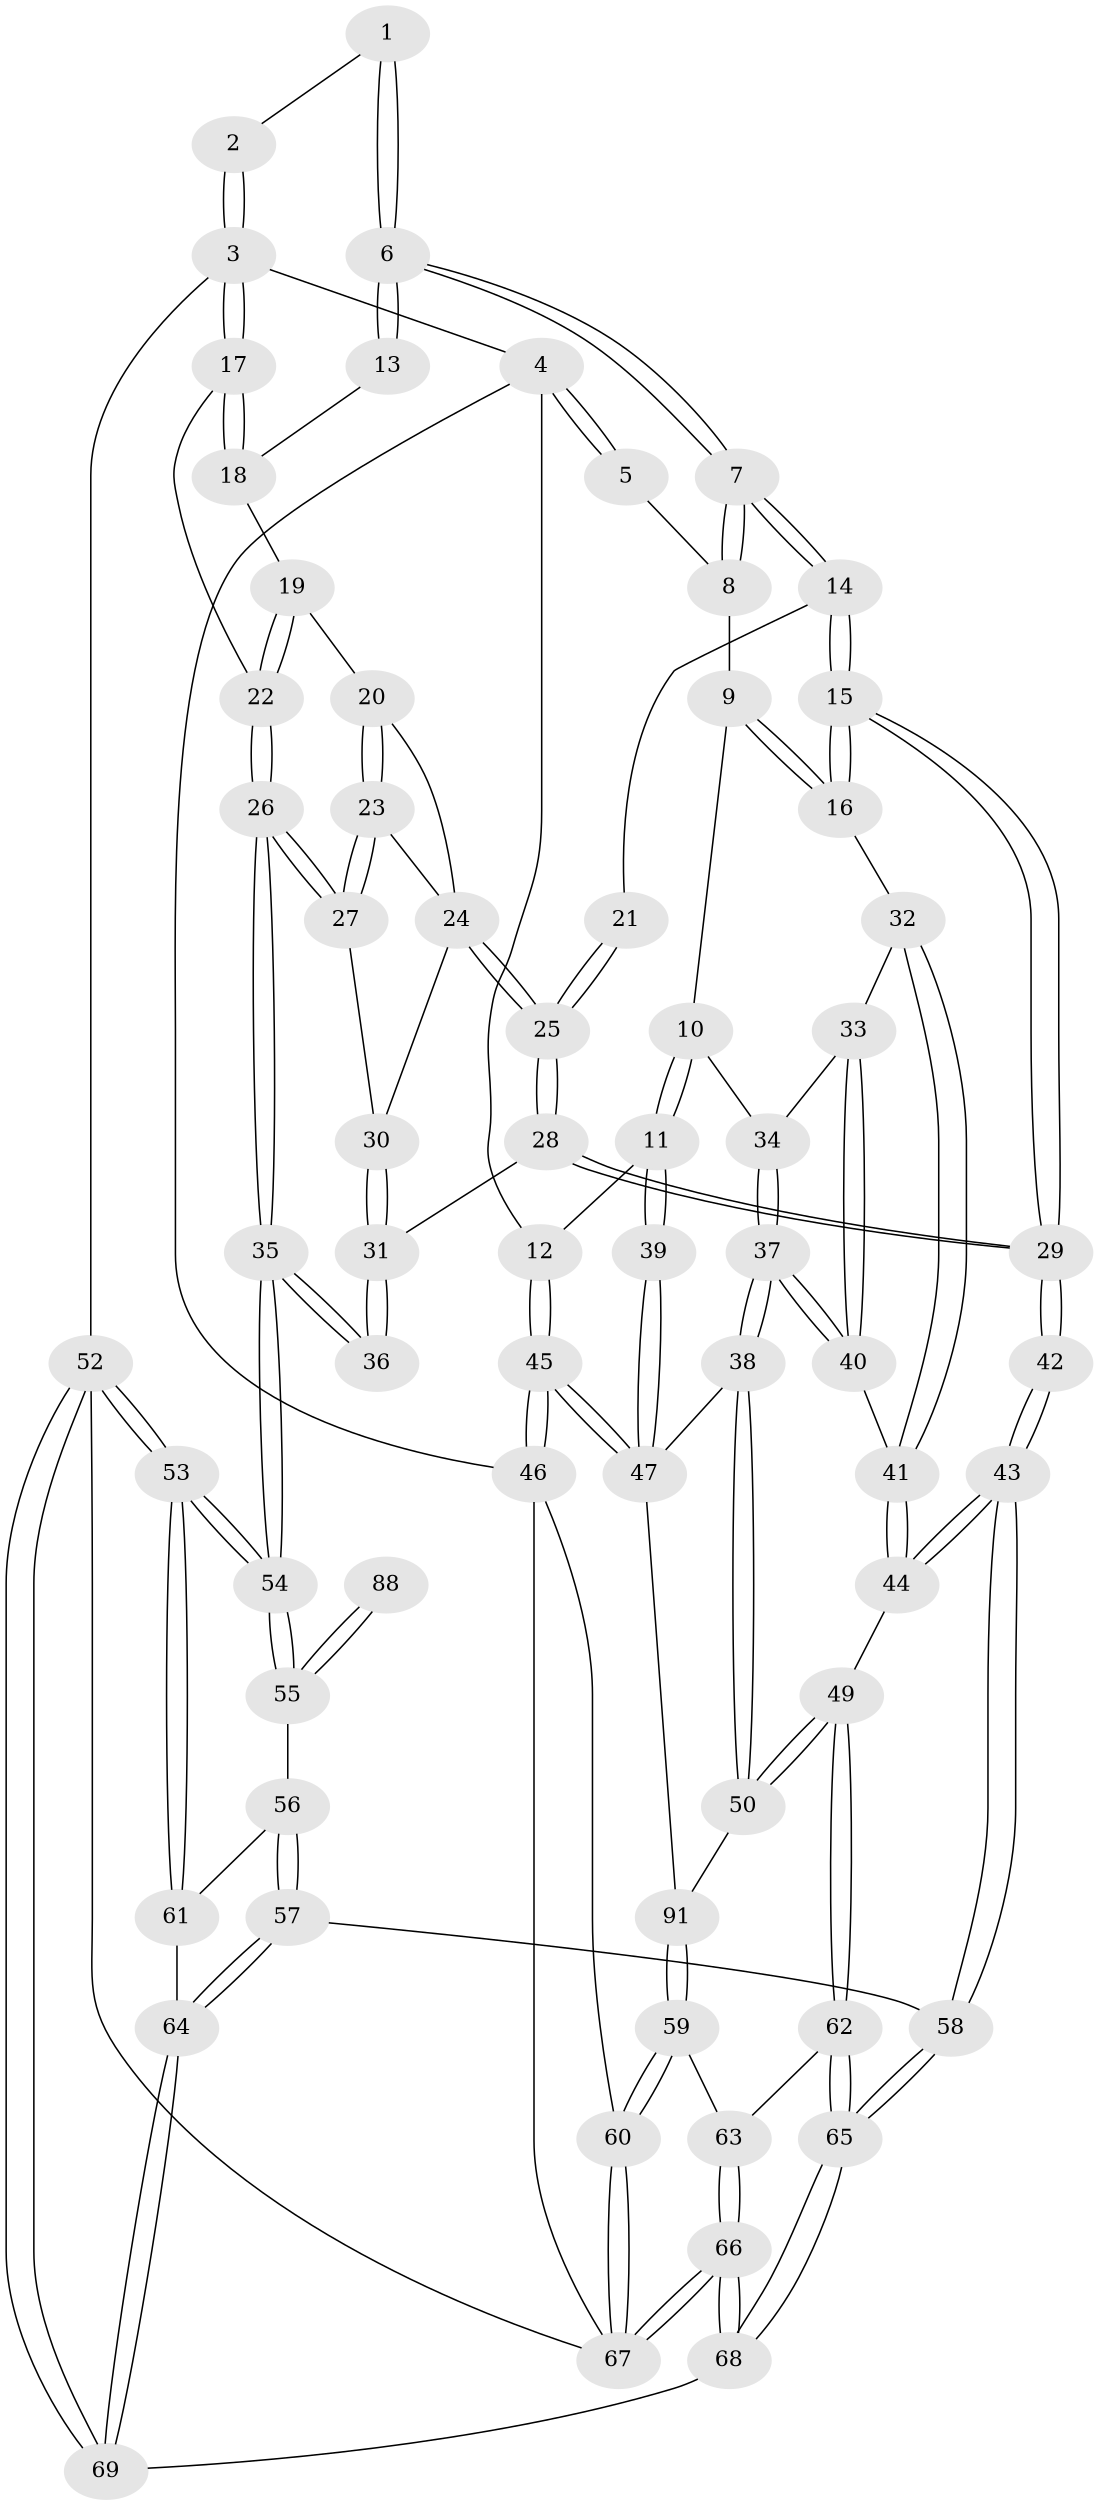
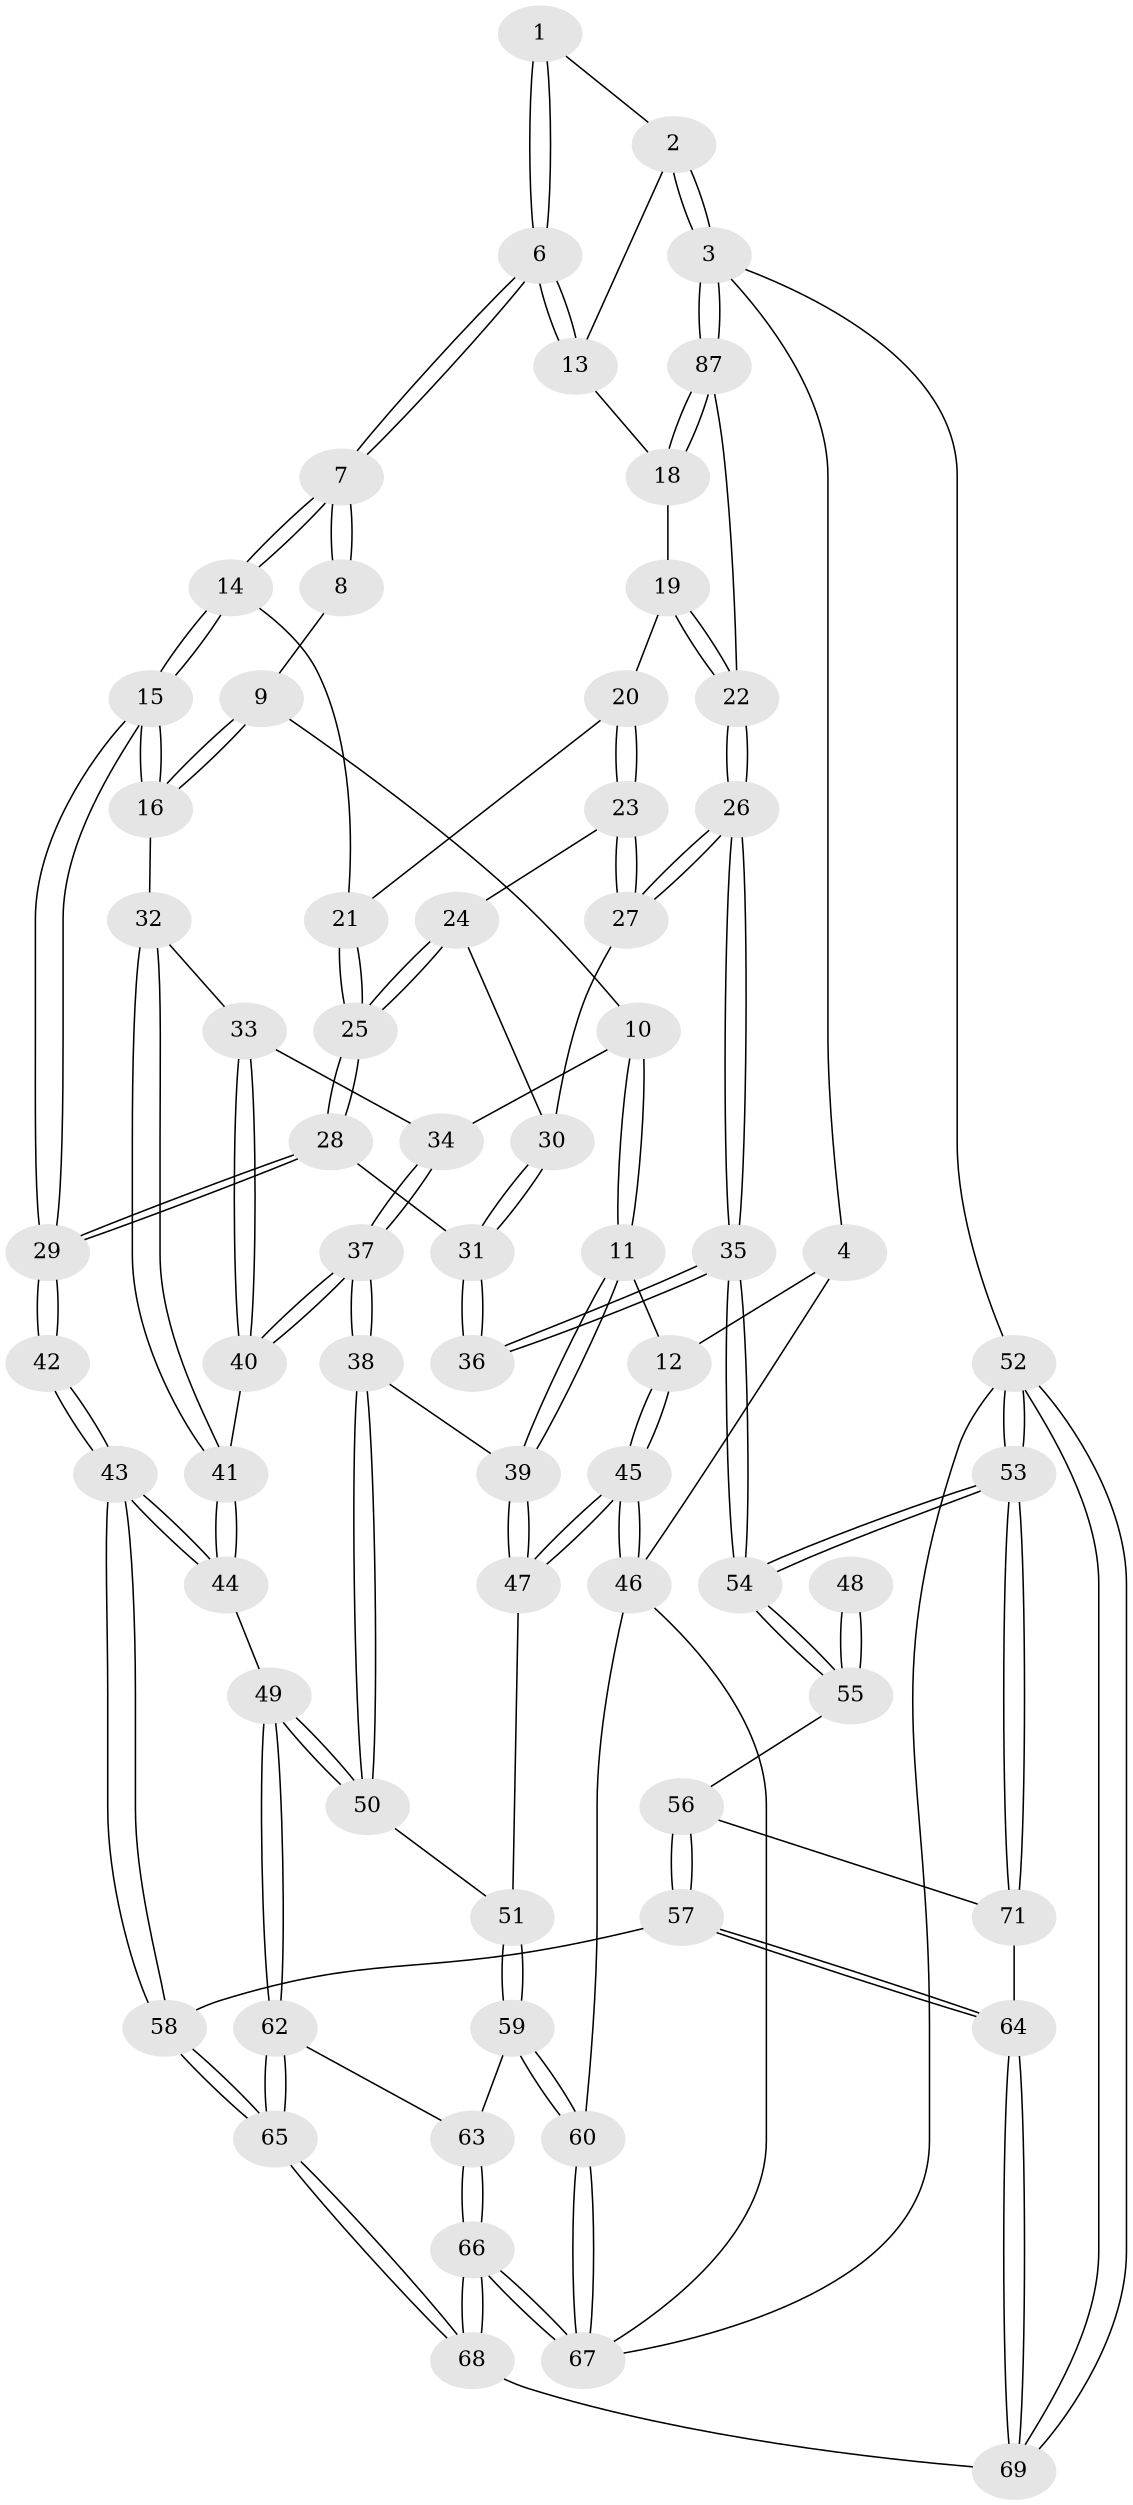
none -> (625, 256)
(234, 366) -> (709, 366)
(626, 477) -> none
(436, 803) -> (486, 809)
(694, 1419) -> (440, 1419)
(386, 1585) -> (851, 1585)
(177, 1917) -> (1014, 1917)
(677, 1917) -> (512, 1917)
